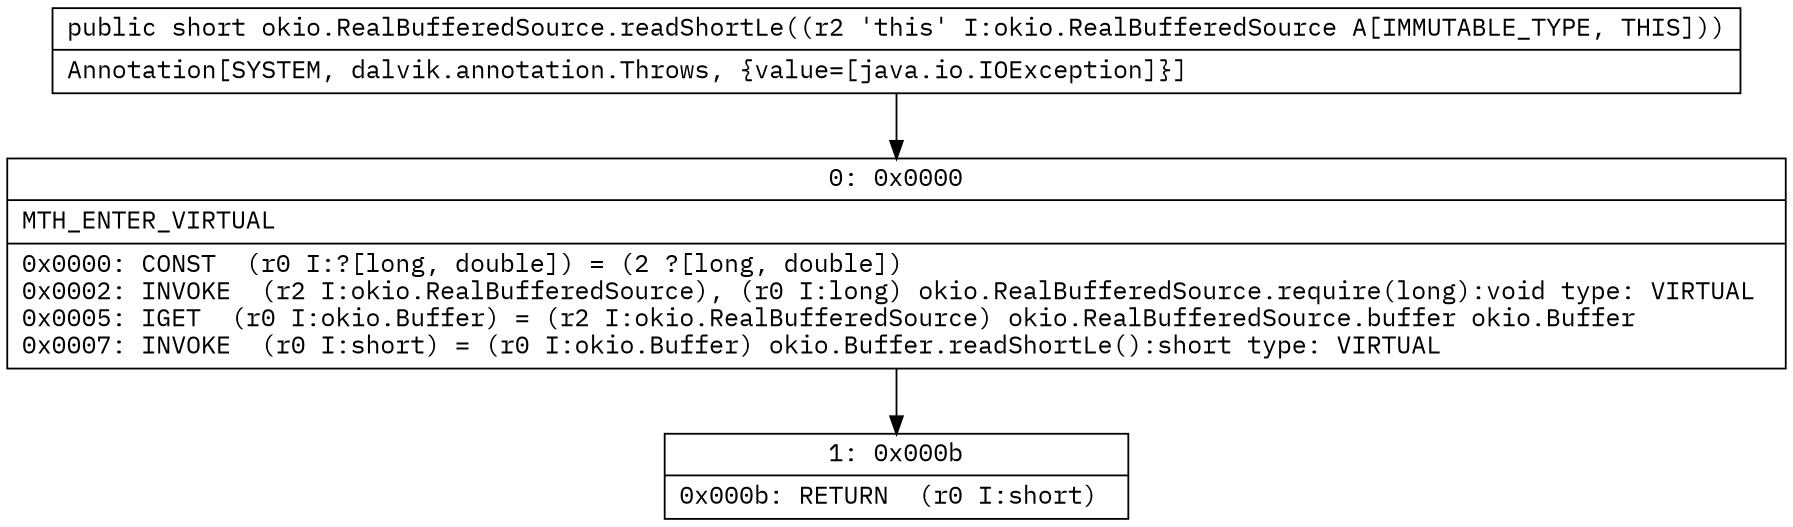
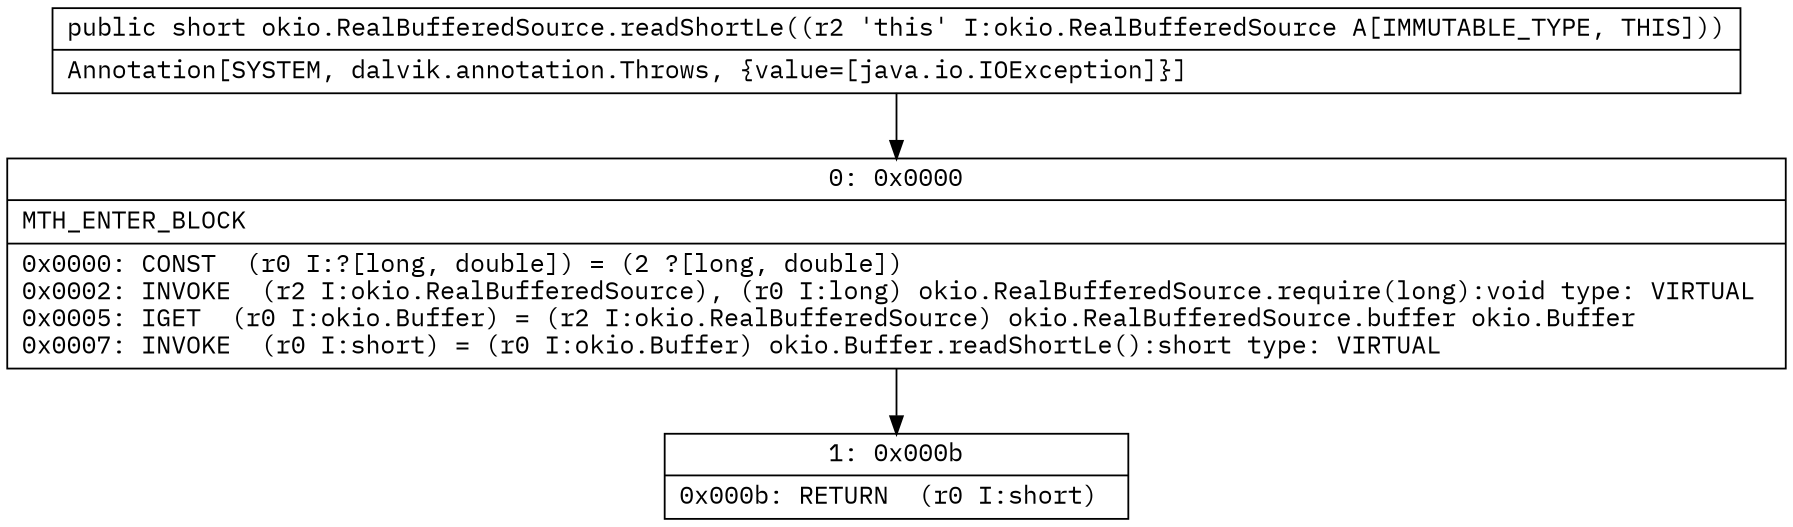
(149, 221) -> (134, 221)
